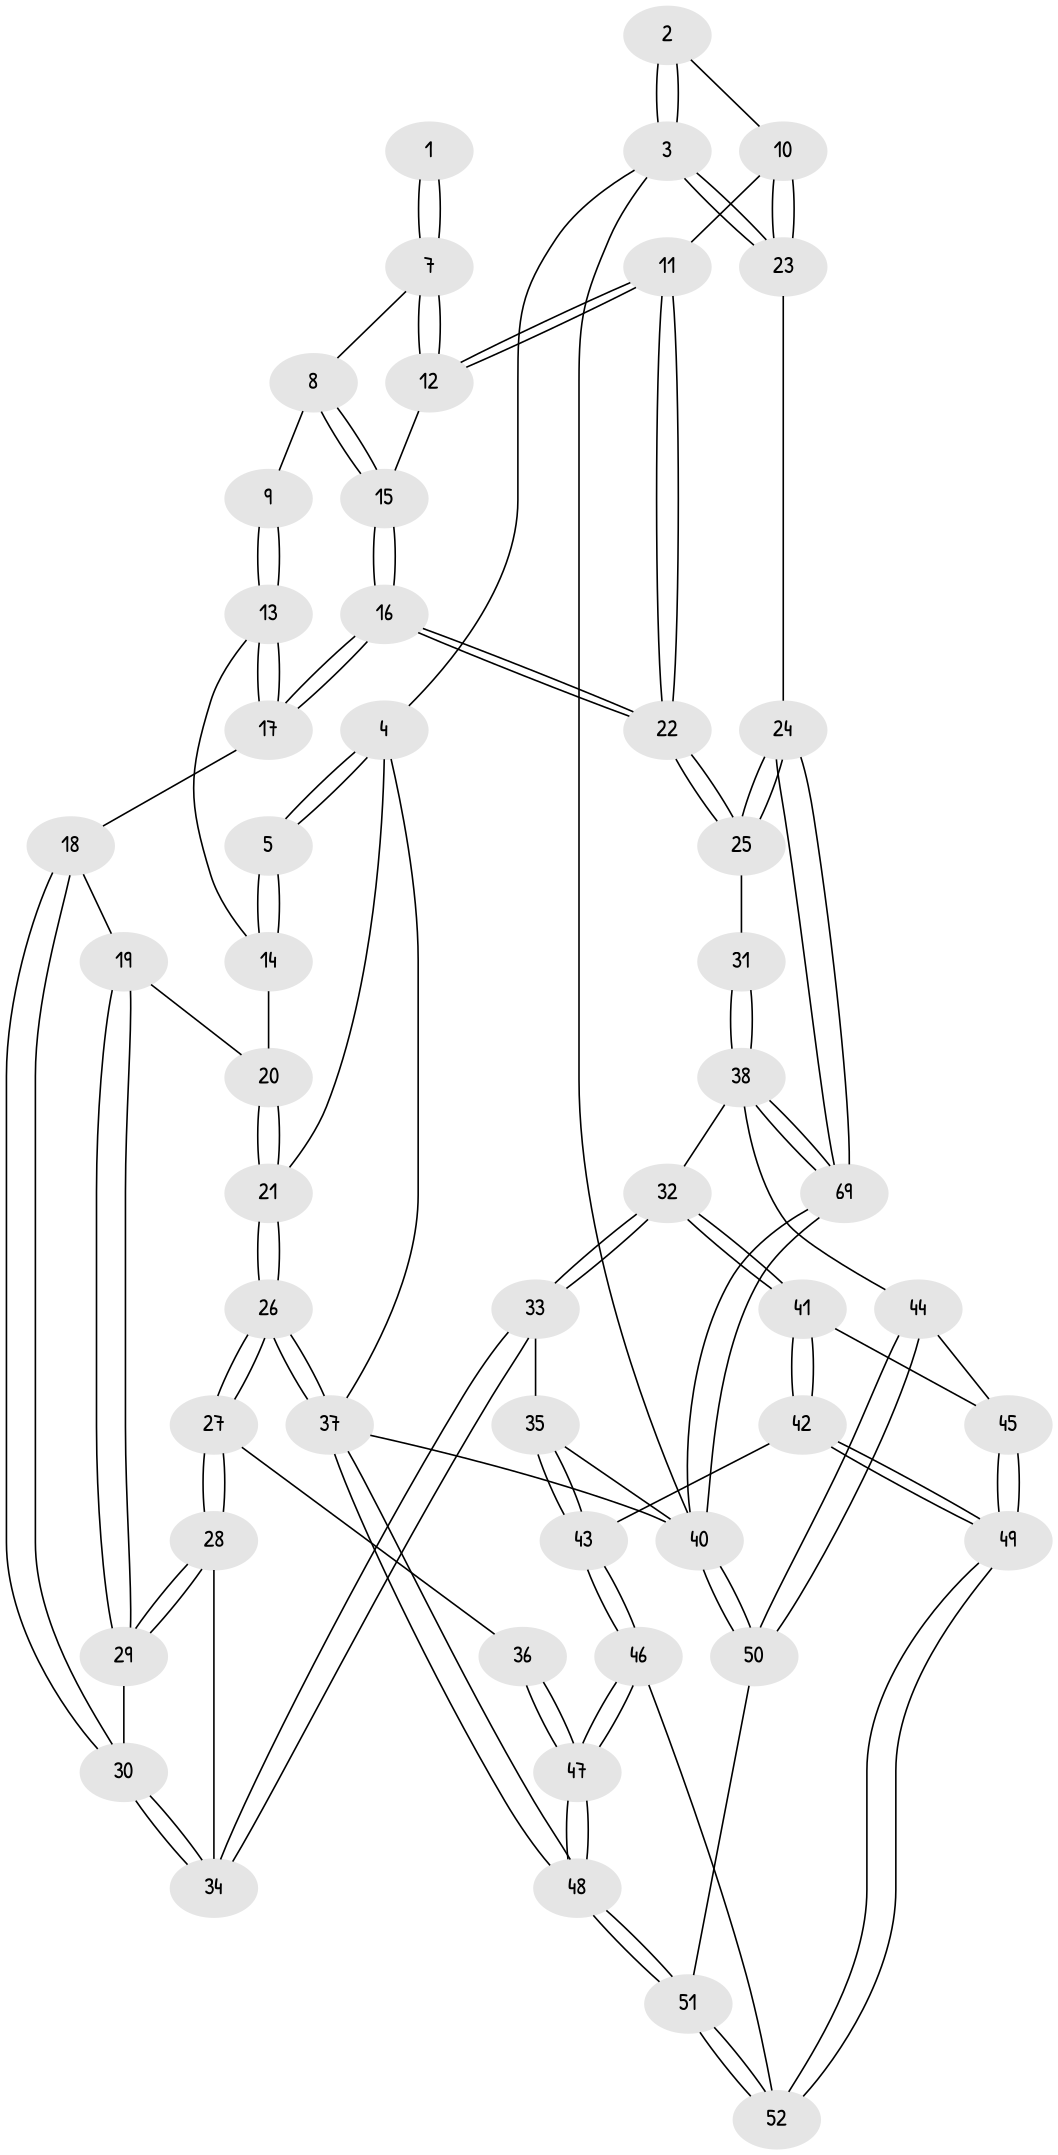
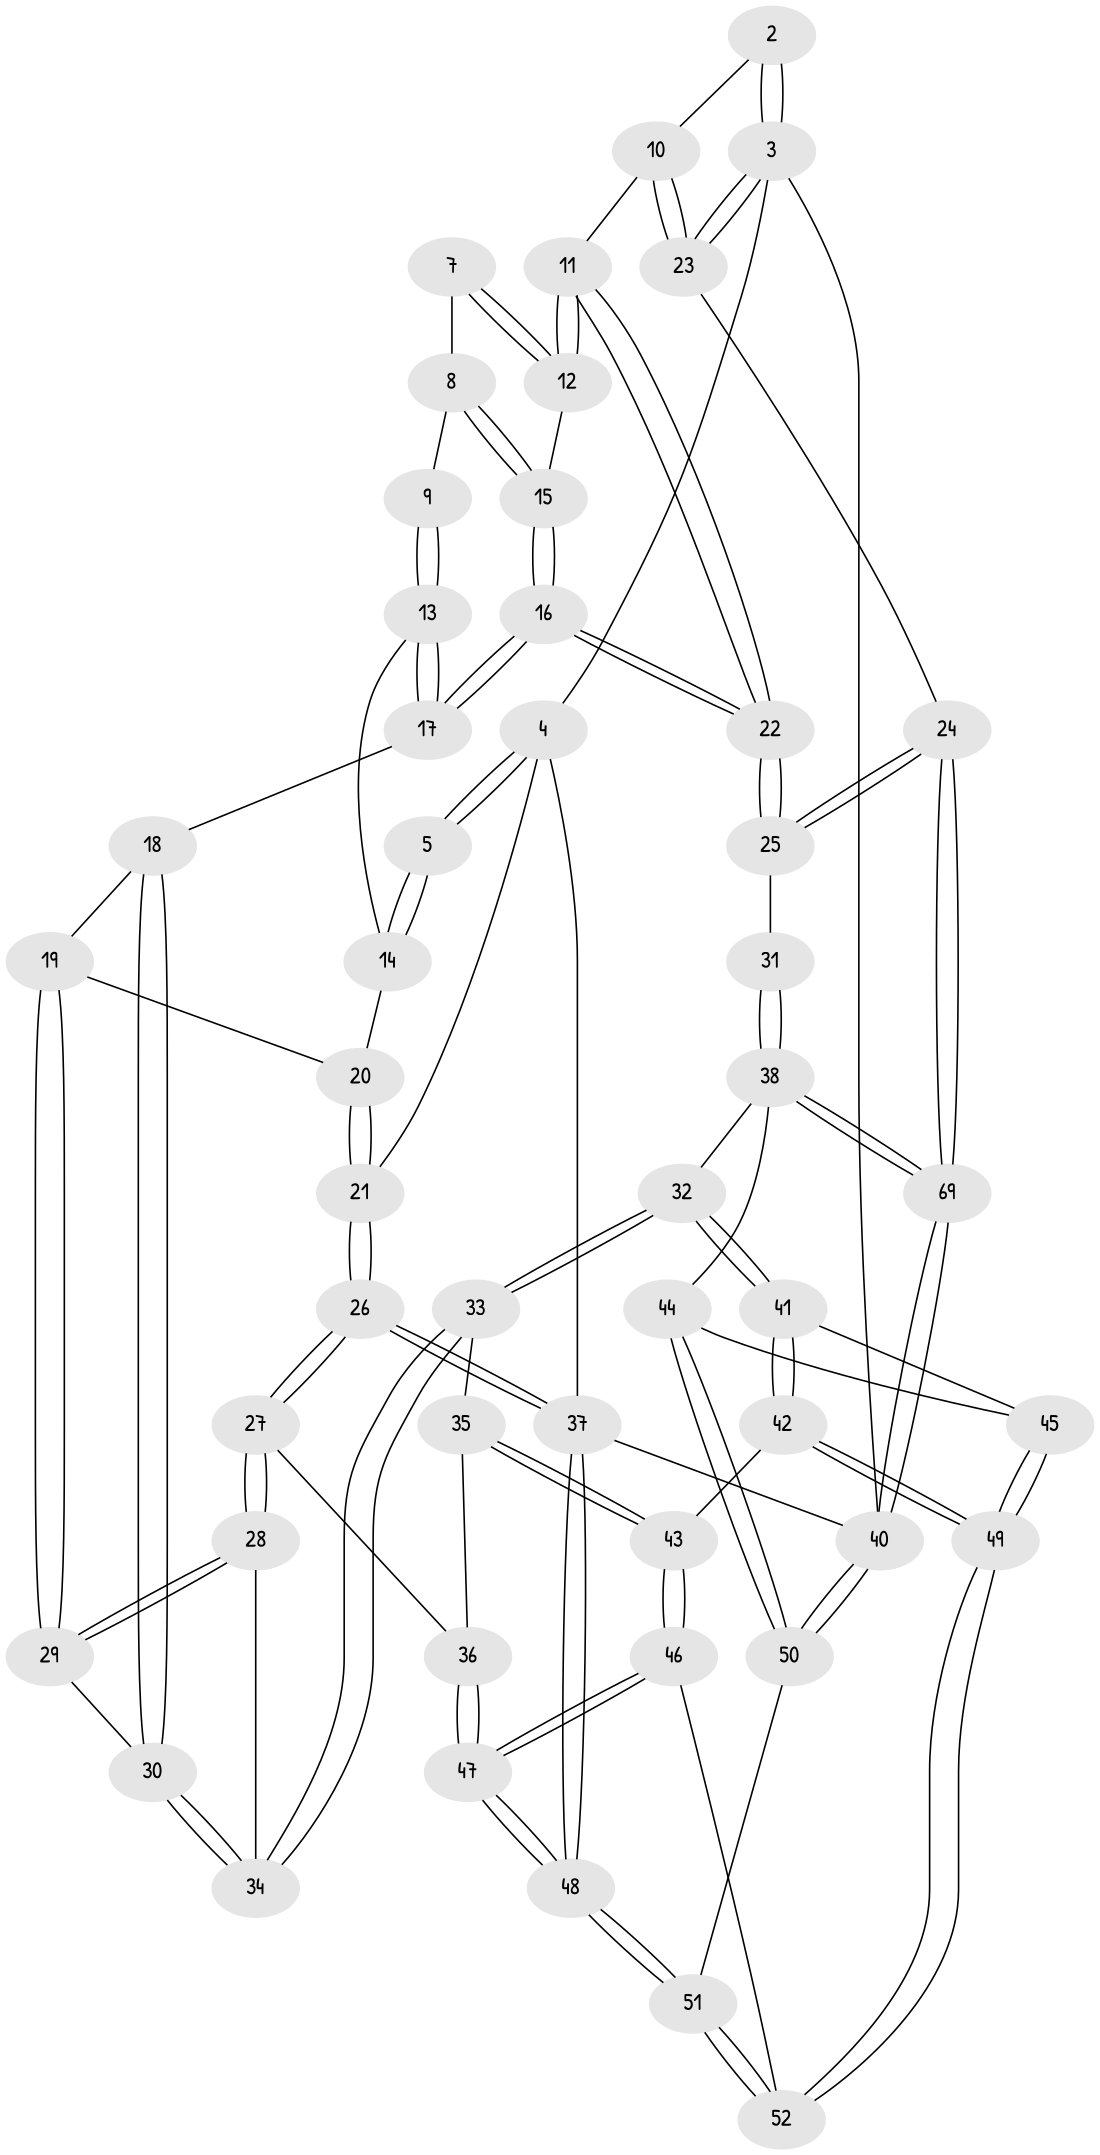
(429, 151) -> none
(618, 1483) -> (465, 1541)
